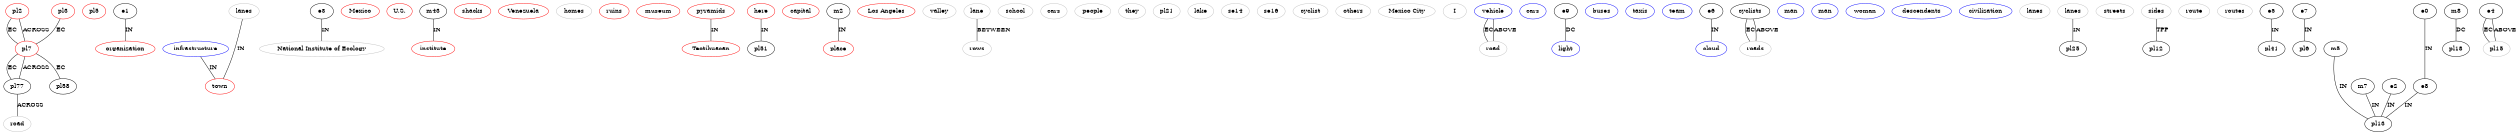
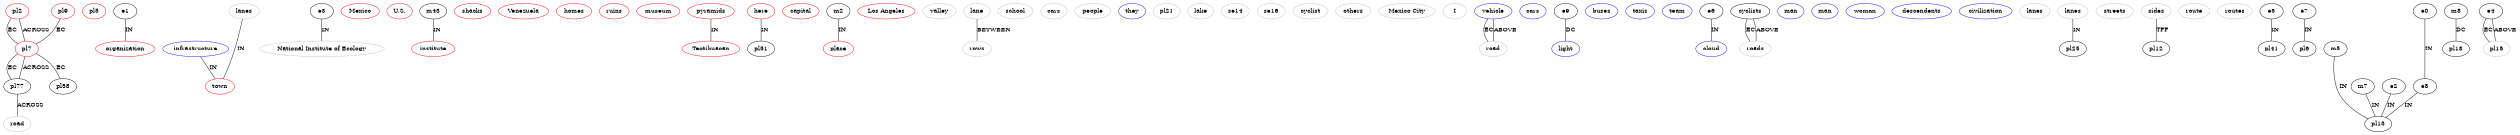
(63, 11) -> (63, 11)
(574, 11) -> (574, 11)
(1132, 11) -> (1132, 11)
